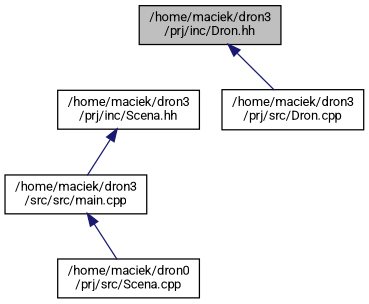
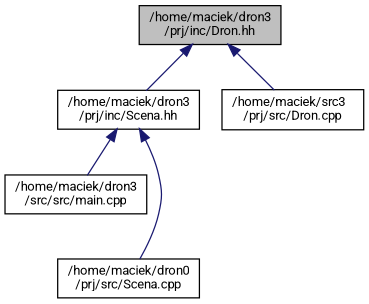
none -> (165, 72)
(293, 110) -> (293, 110)
(106, 242) -> (161, 200)
